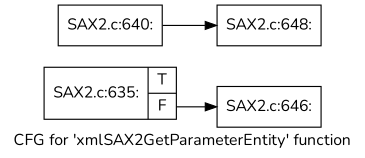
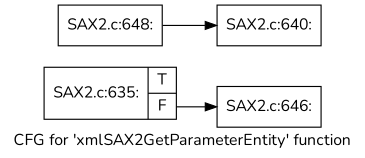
(184, 25) -> (184, 25)
